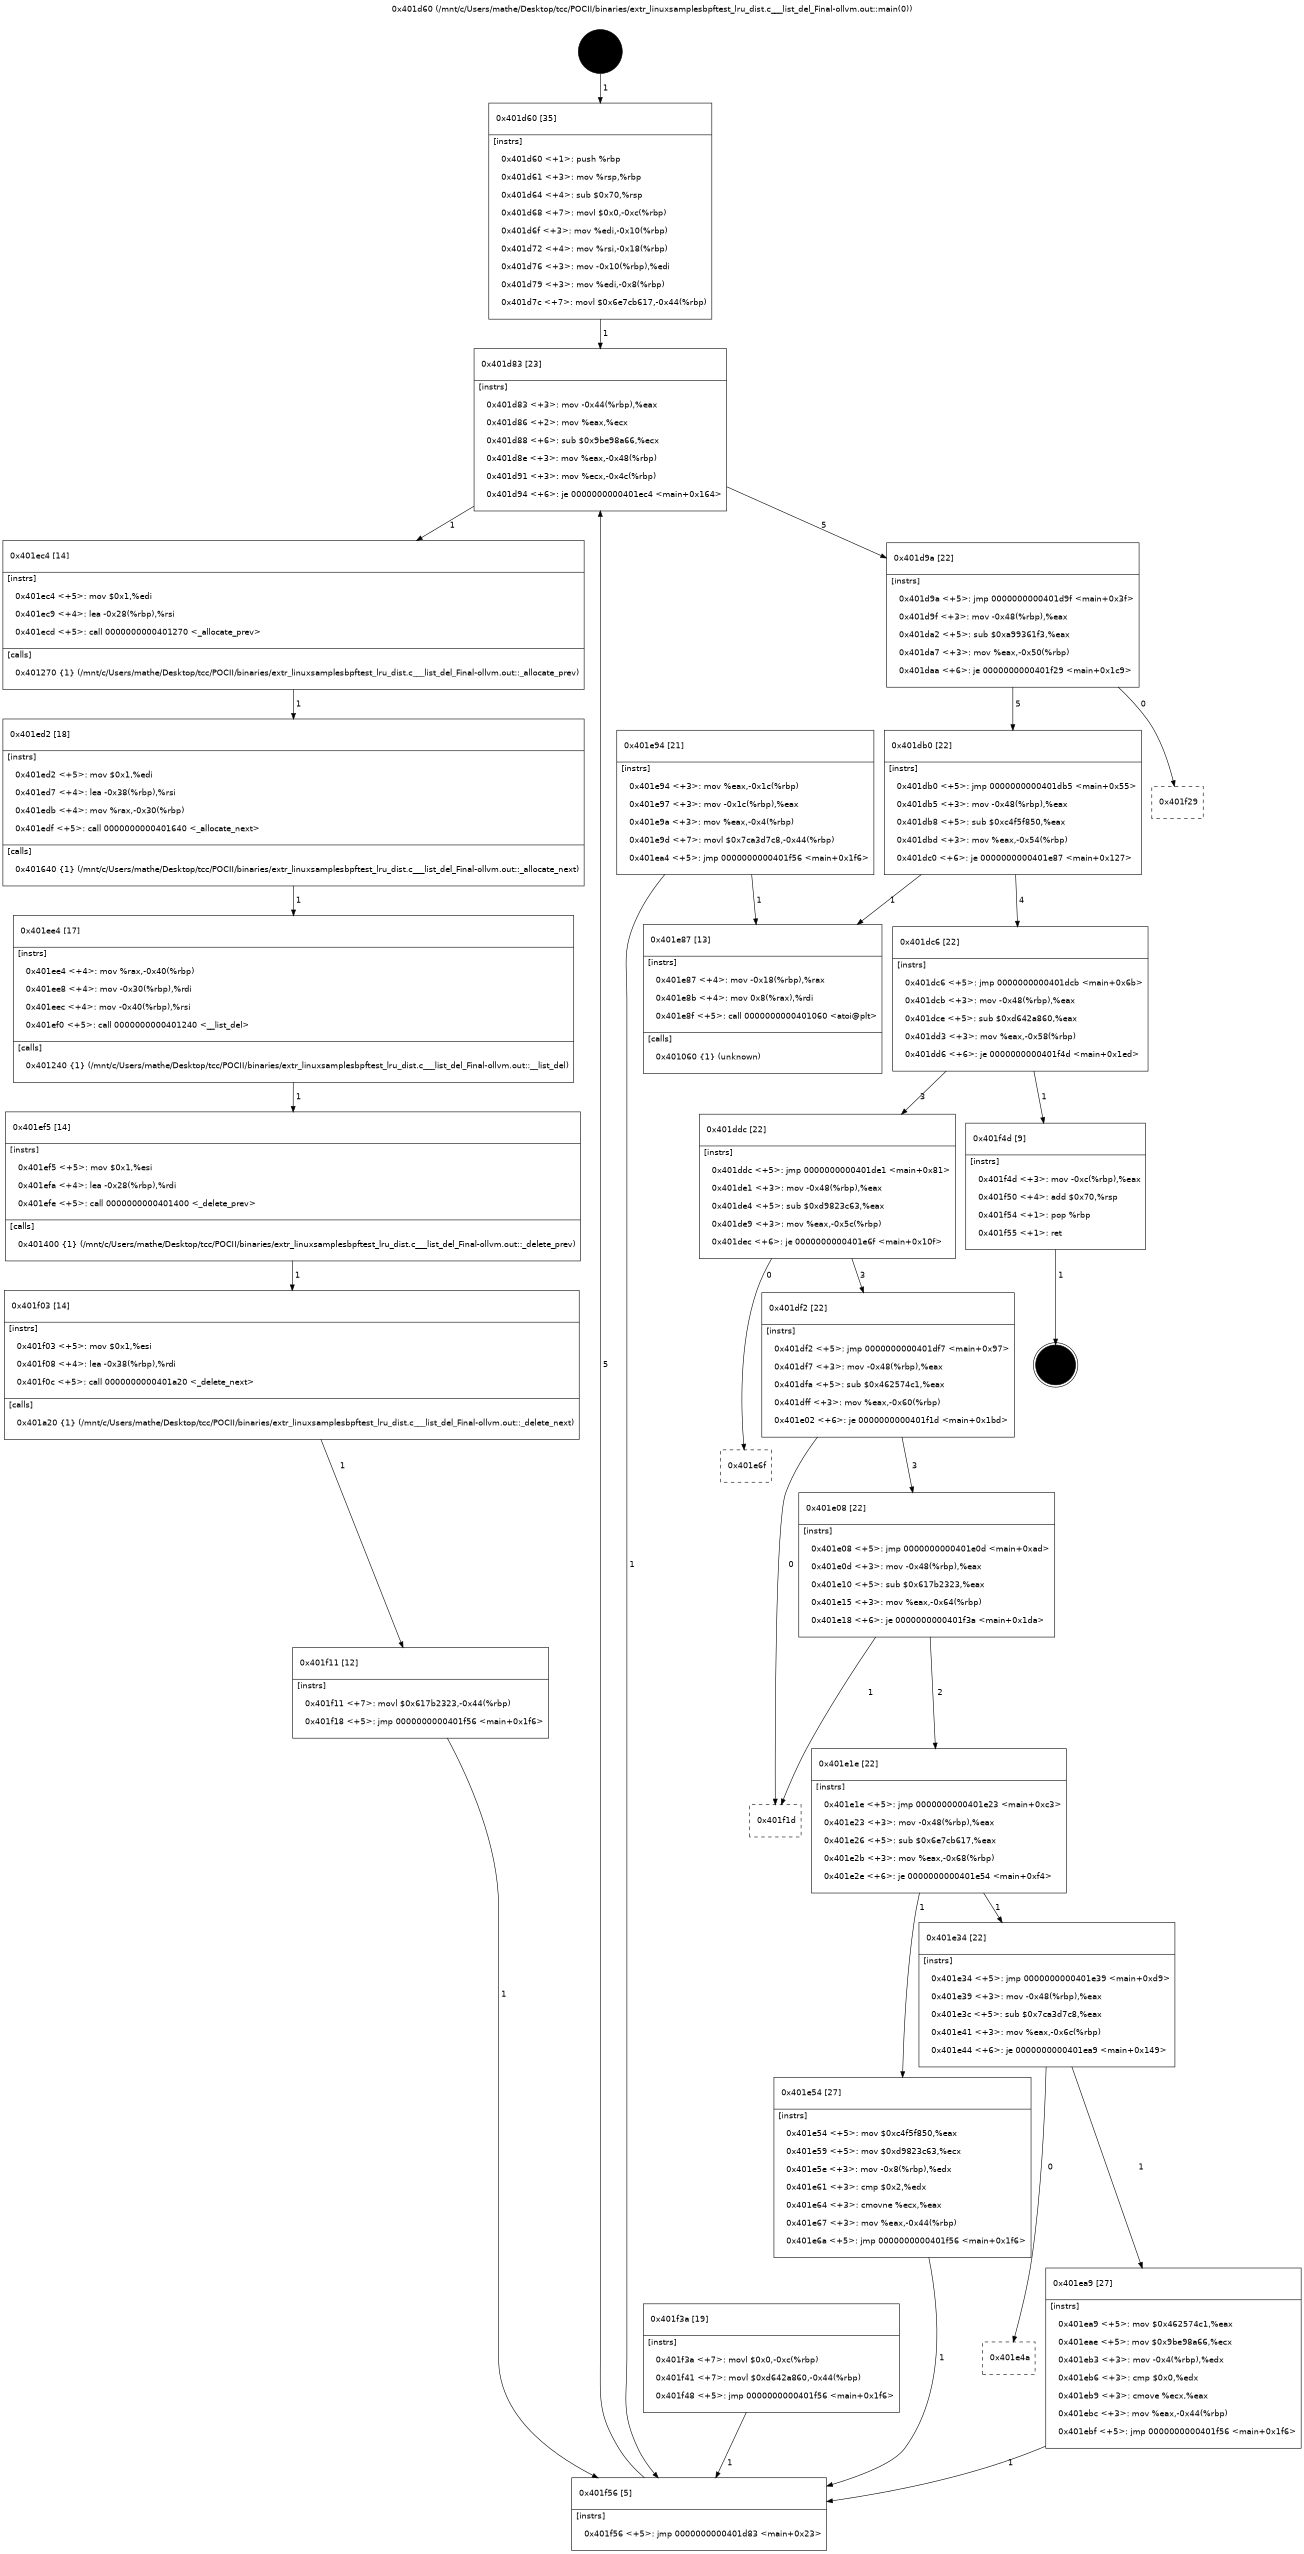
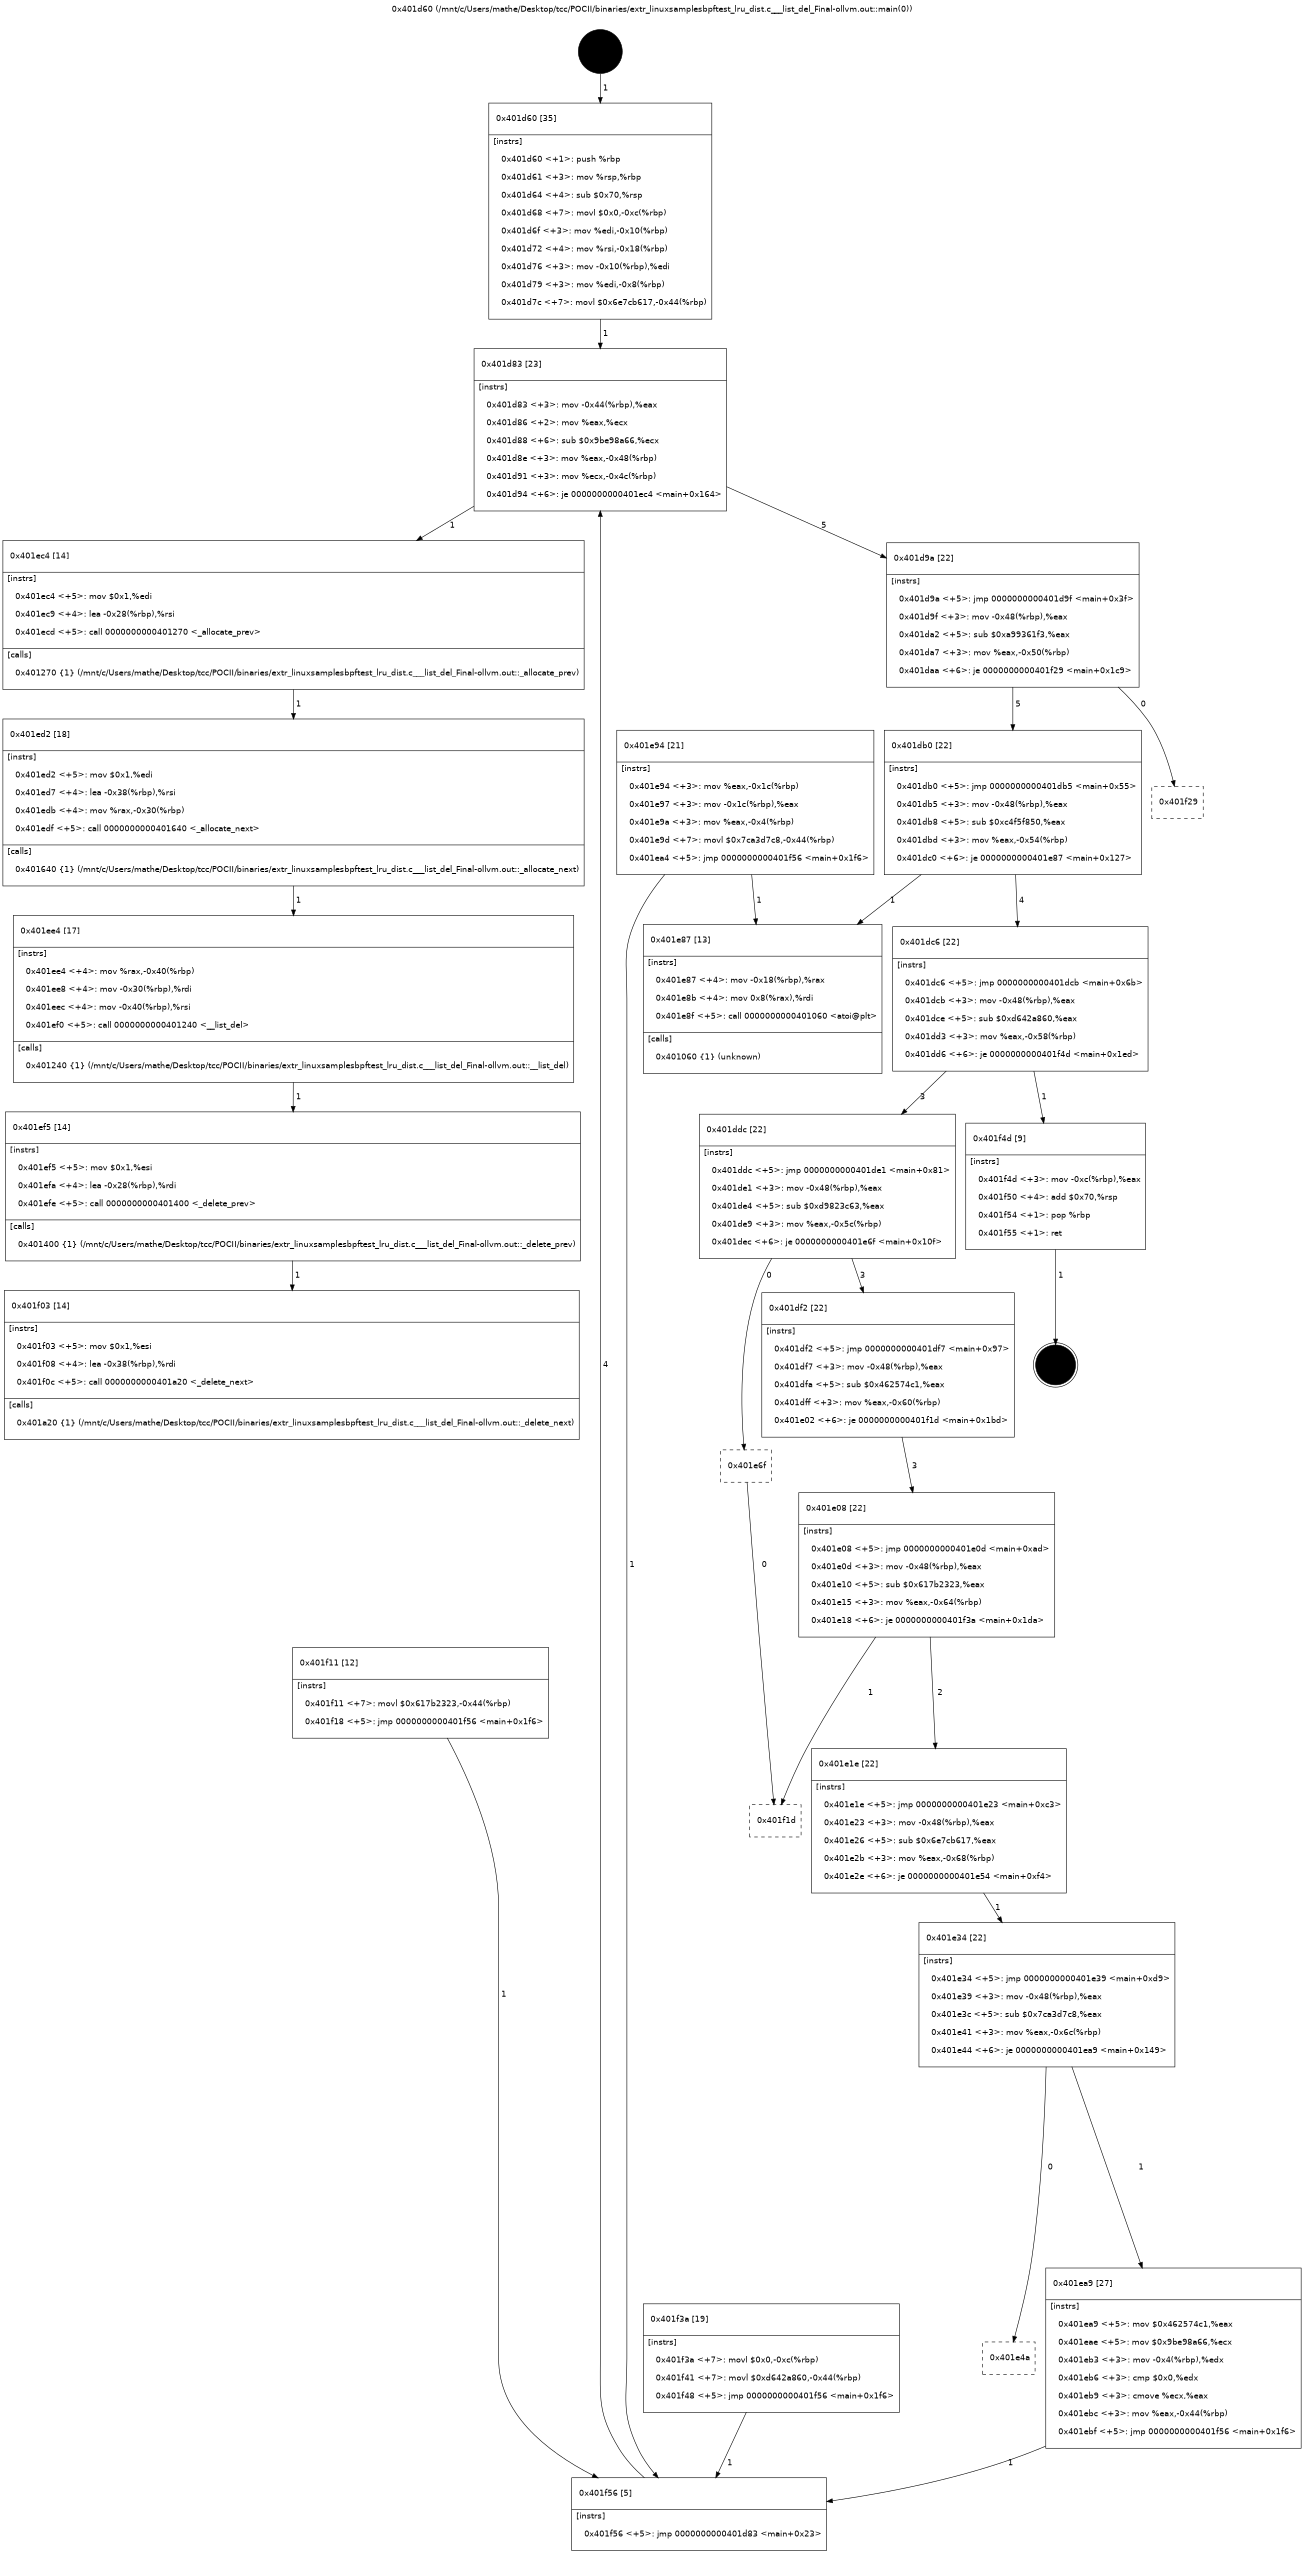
(604, 1365) -> (604, 1365)
(361, 1541) -> none
(777, 1613) -> (759, 1641)
(902, 2167) -> none
